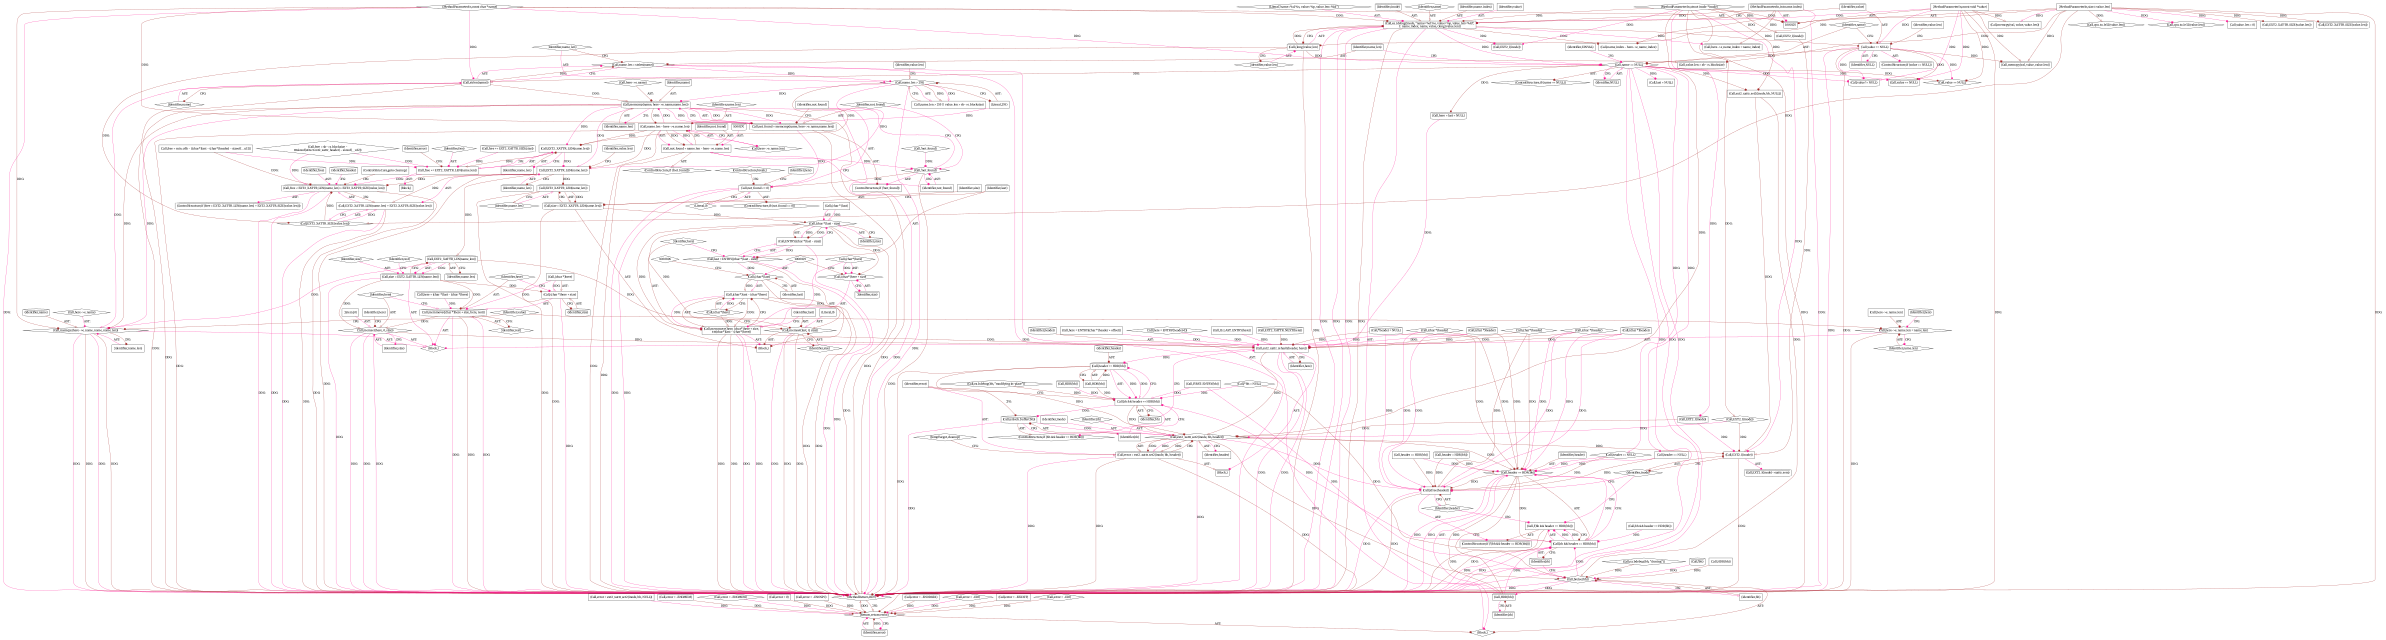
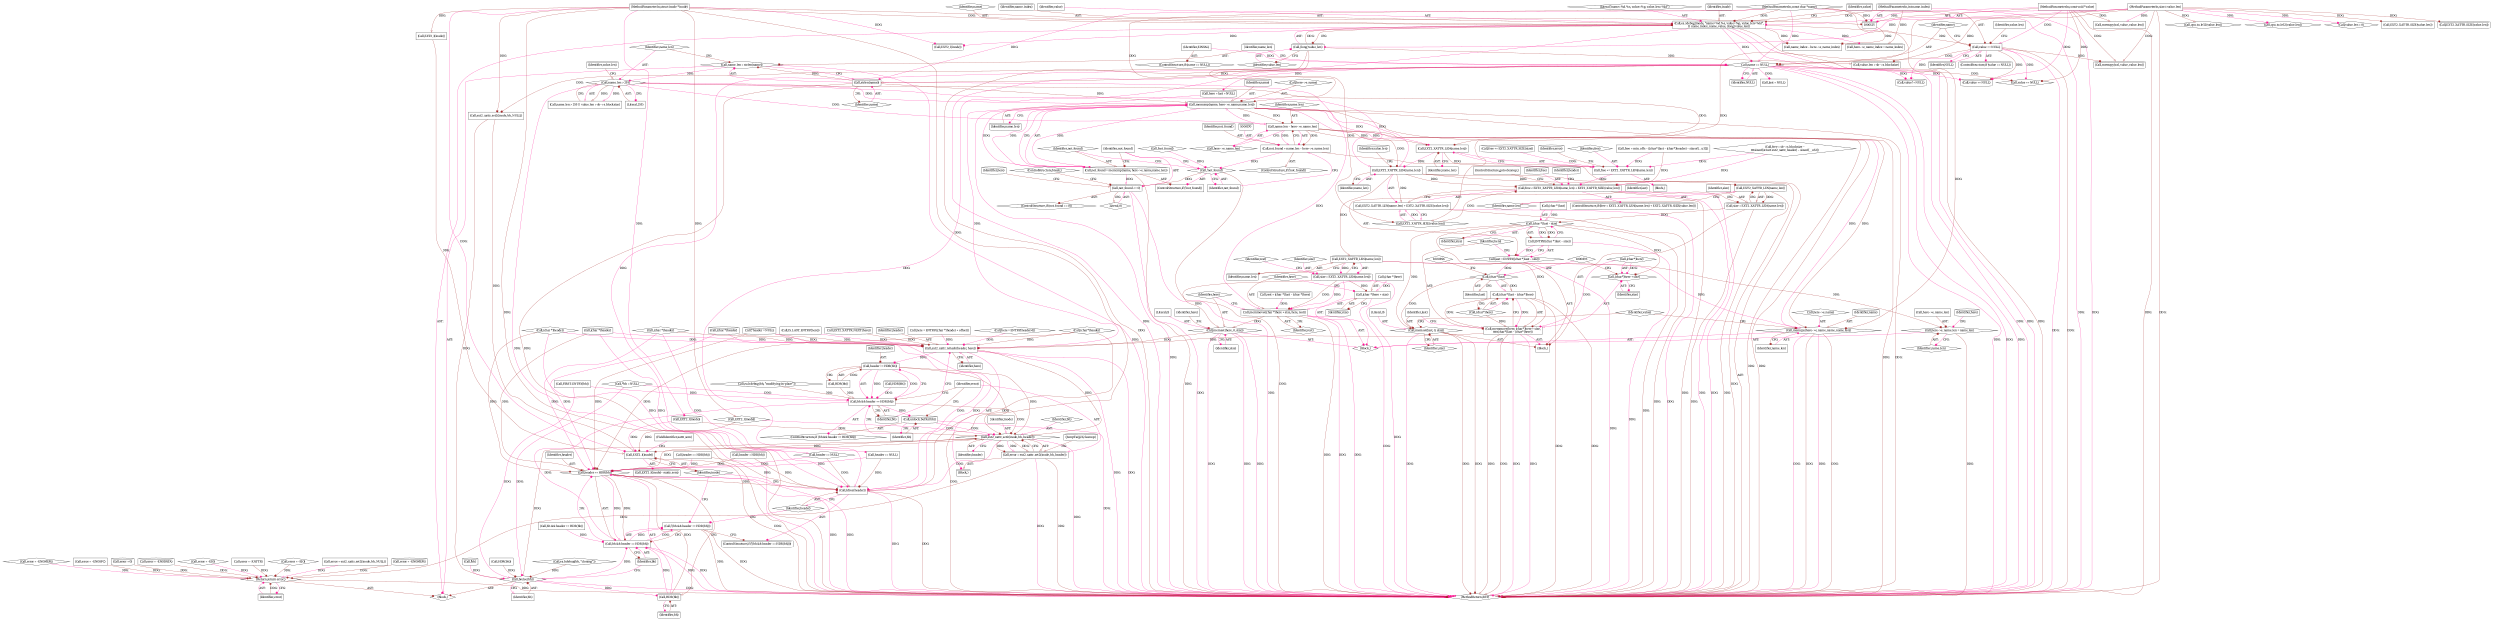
(1689, 7) -> (659, 7)
(1928, 15) -> (2015, 11)
(1722, 16) -> (1867, 16)
(1772, 16) -> (1079, 16)
(2242, 25) -> (2351, 25)
(1707, 27) -> (1872, 42)
(1708, 32) -> (1729, 43)
(1611, 56) -> (1271, 56)
(1940, 63) -> none
(1520, 70) -> (1474, 67)
(1587, 73) -> (1191, 55)
(177, 90) -> (1248, 87)
(957, 90) -> (633, 90)
(241, 115) -> (1253, 15)
(662, 116) -> (1245, 120)
(842, 120) -> (962, 118)
(442, 295) -> (1285, 295)
(605, 375) -> (1741, 375)
(1099, 431) -> (964, 429)
none -> (674, 437)
(945, 437) -> (1081, 437)
(1394, 516) -> (522, 453)
(1531, 535) -> (734, 535)
(1371, 539) -> (696, 447)
(1013, 597) -> (248, 562)
(870, 604) -> none
